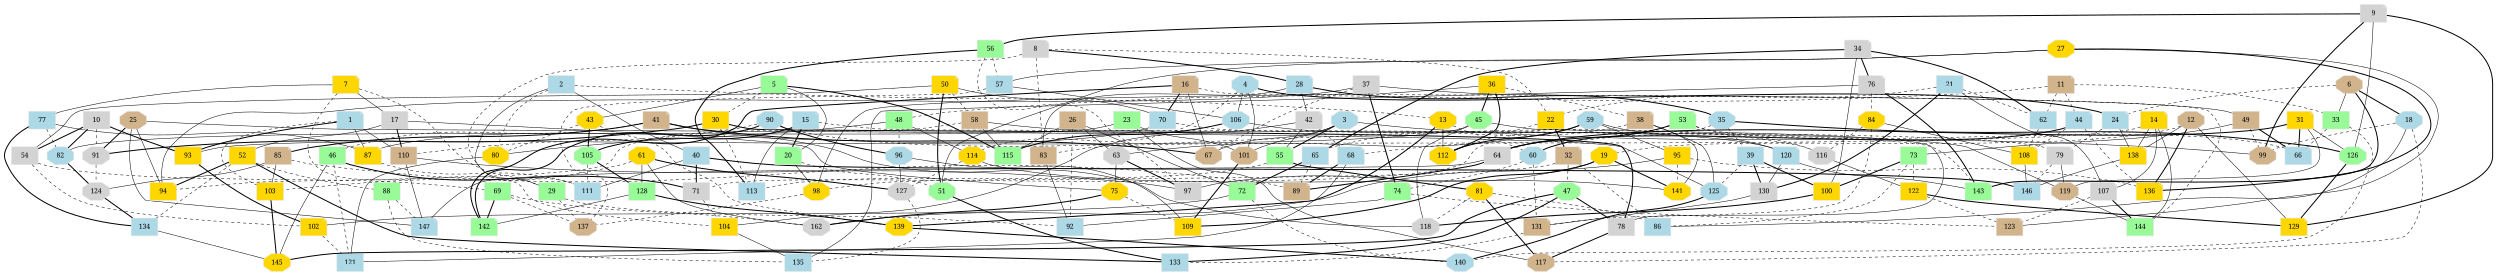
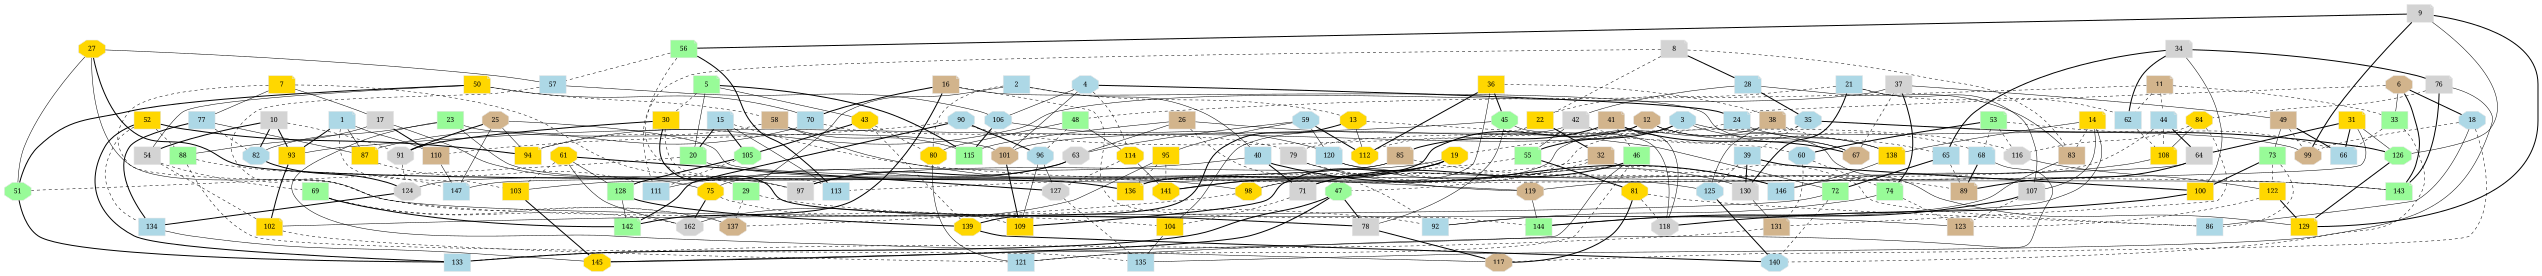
(318, 136) -> (278, 142)
(796, 172) -> (618, 177)
